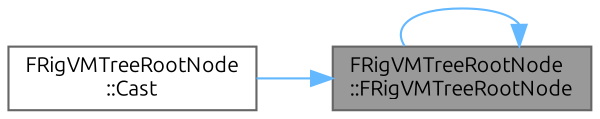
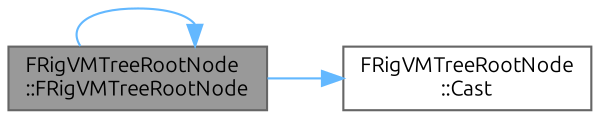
(284, 78) -> (294, 78)
